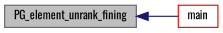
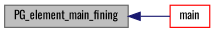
(70, 16) -> (66, 16)
